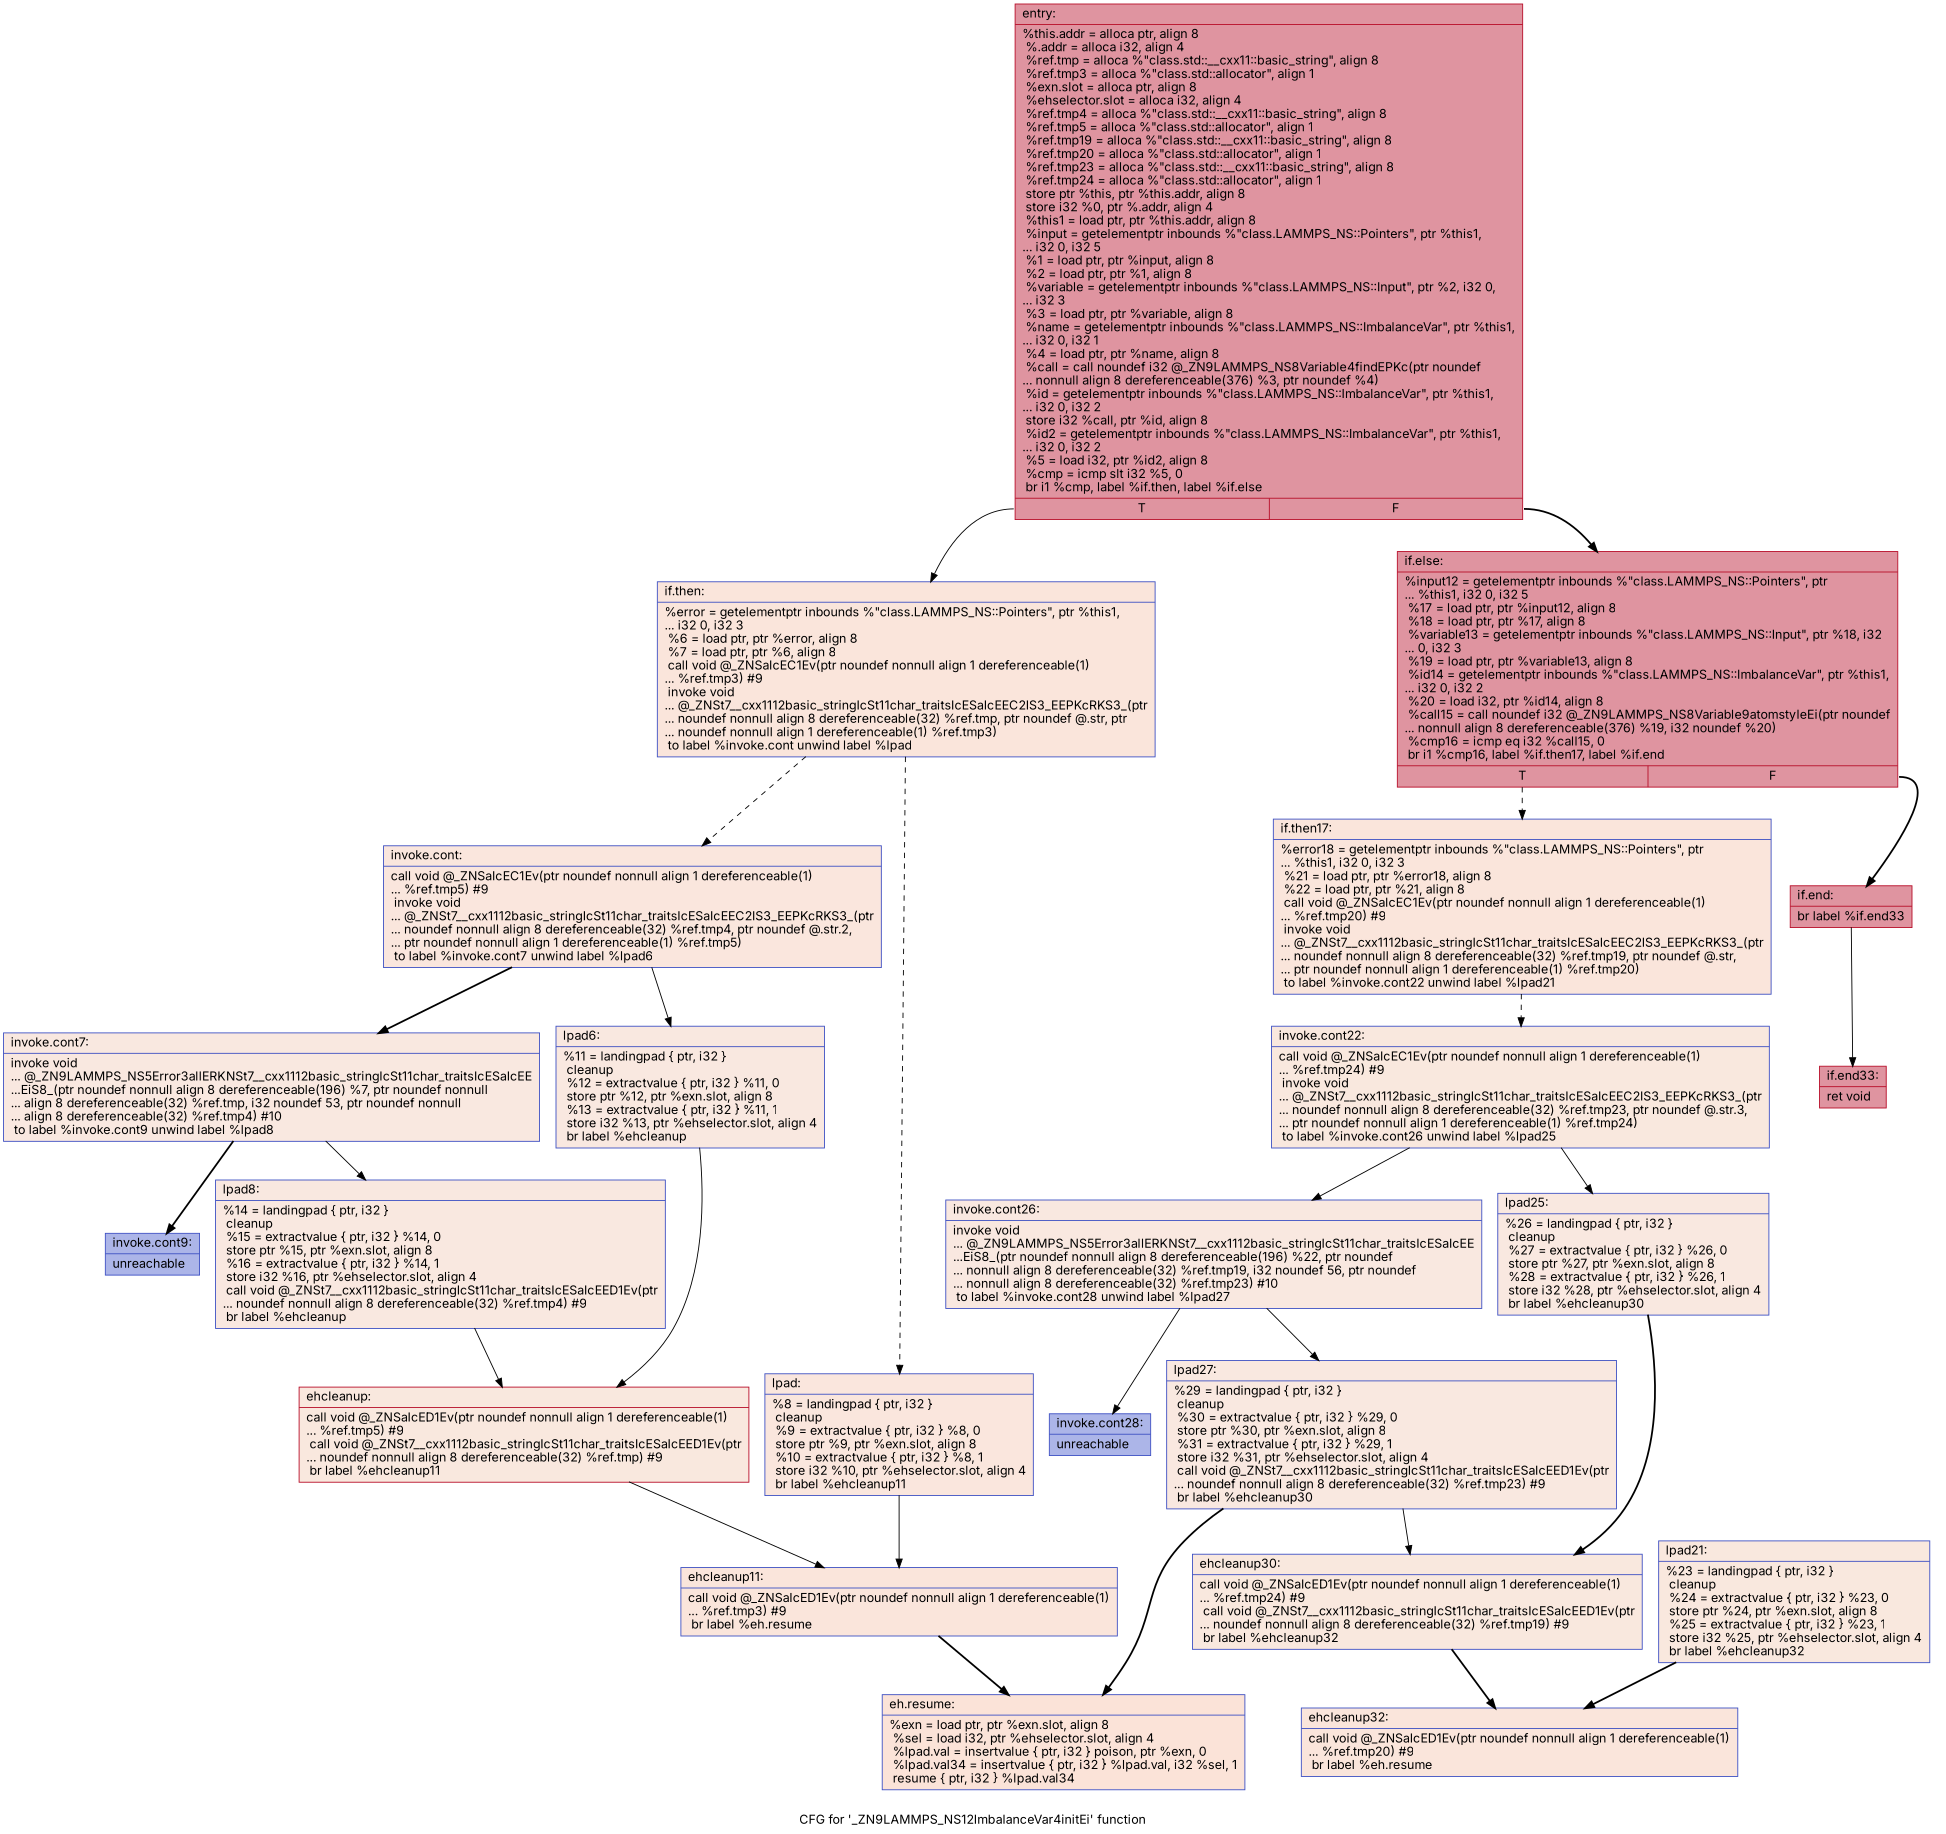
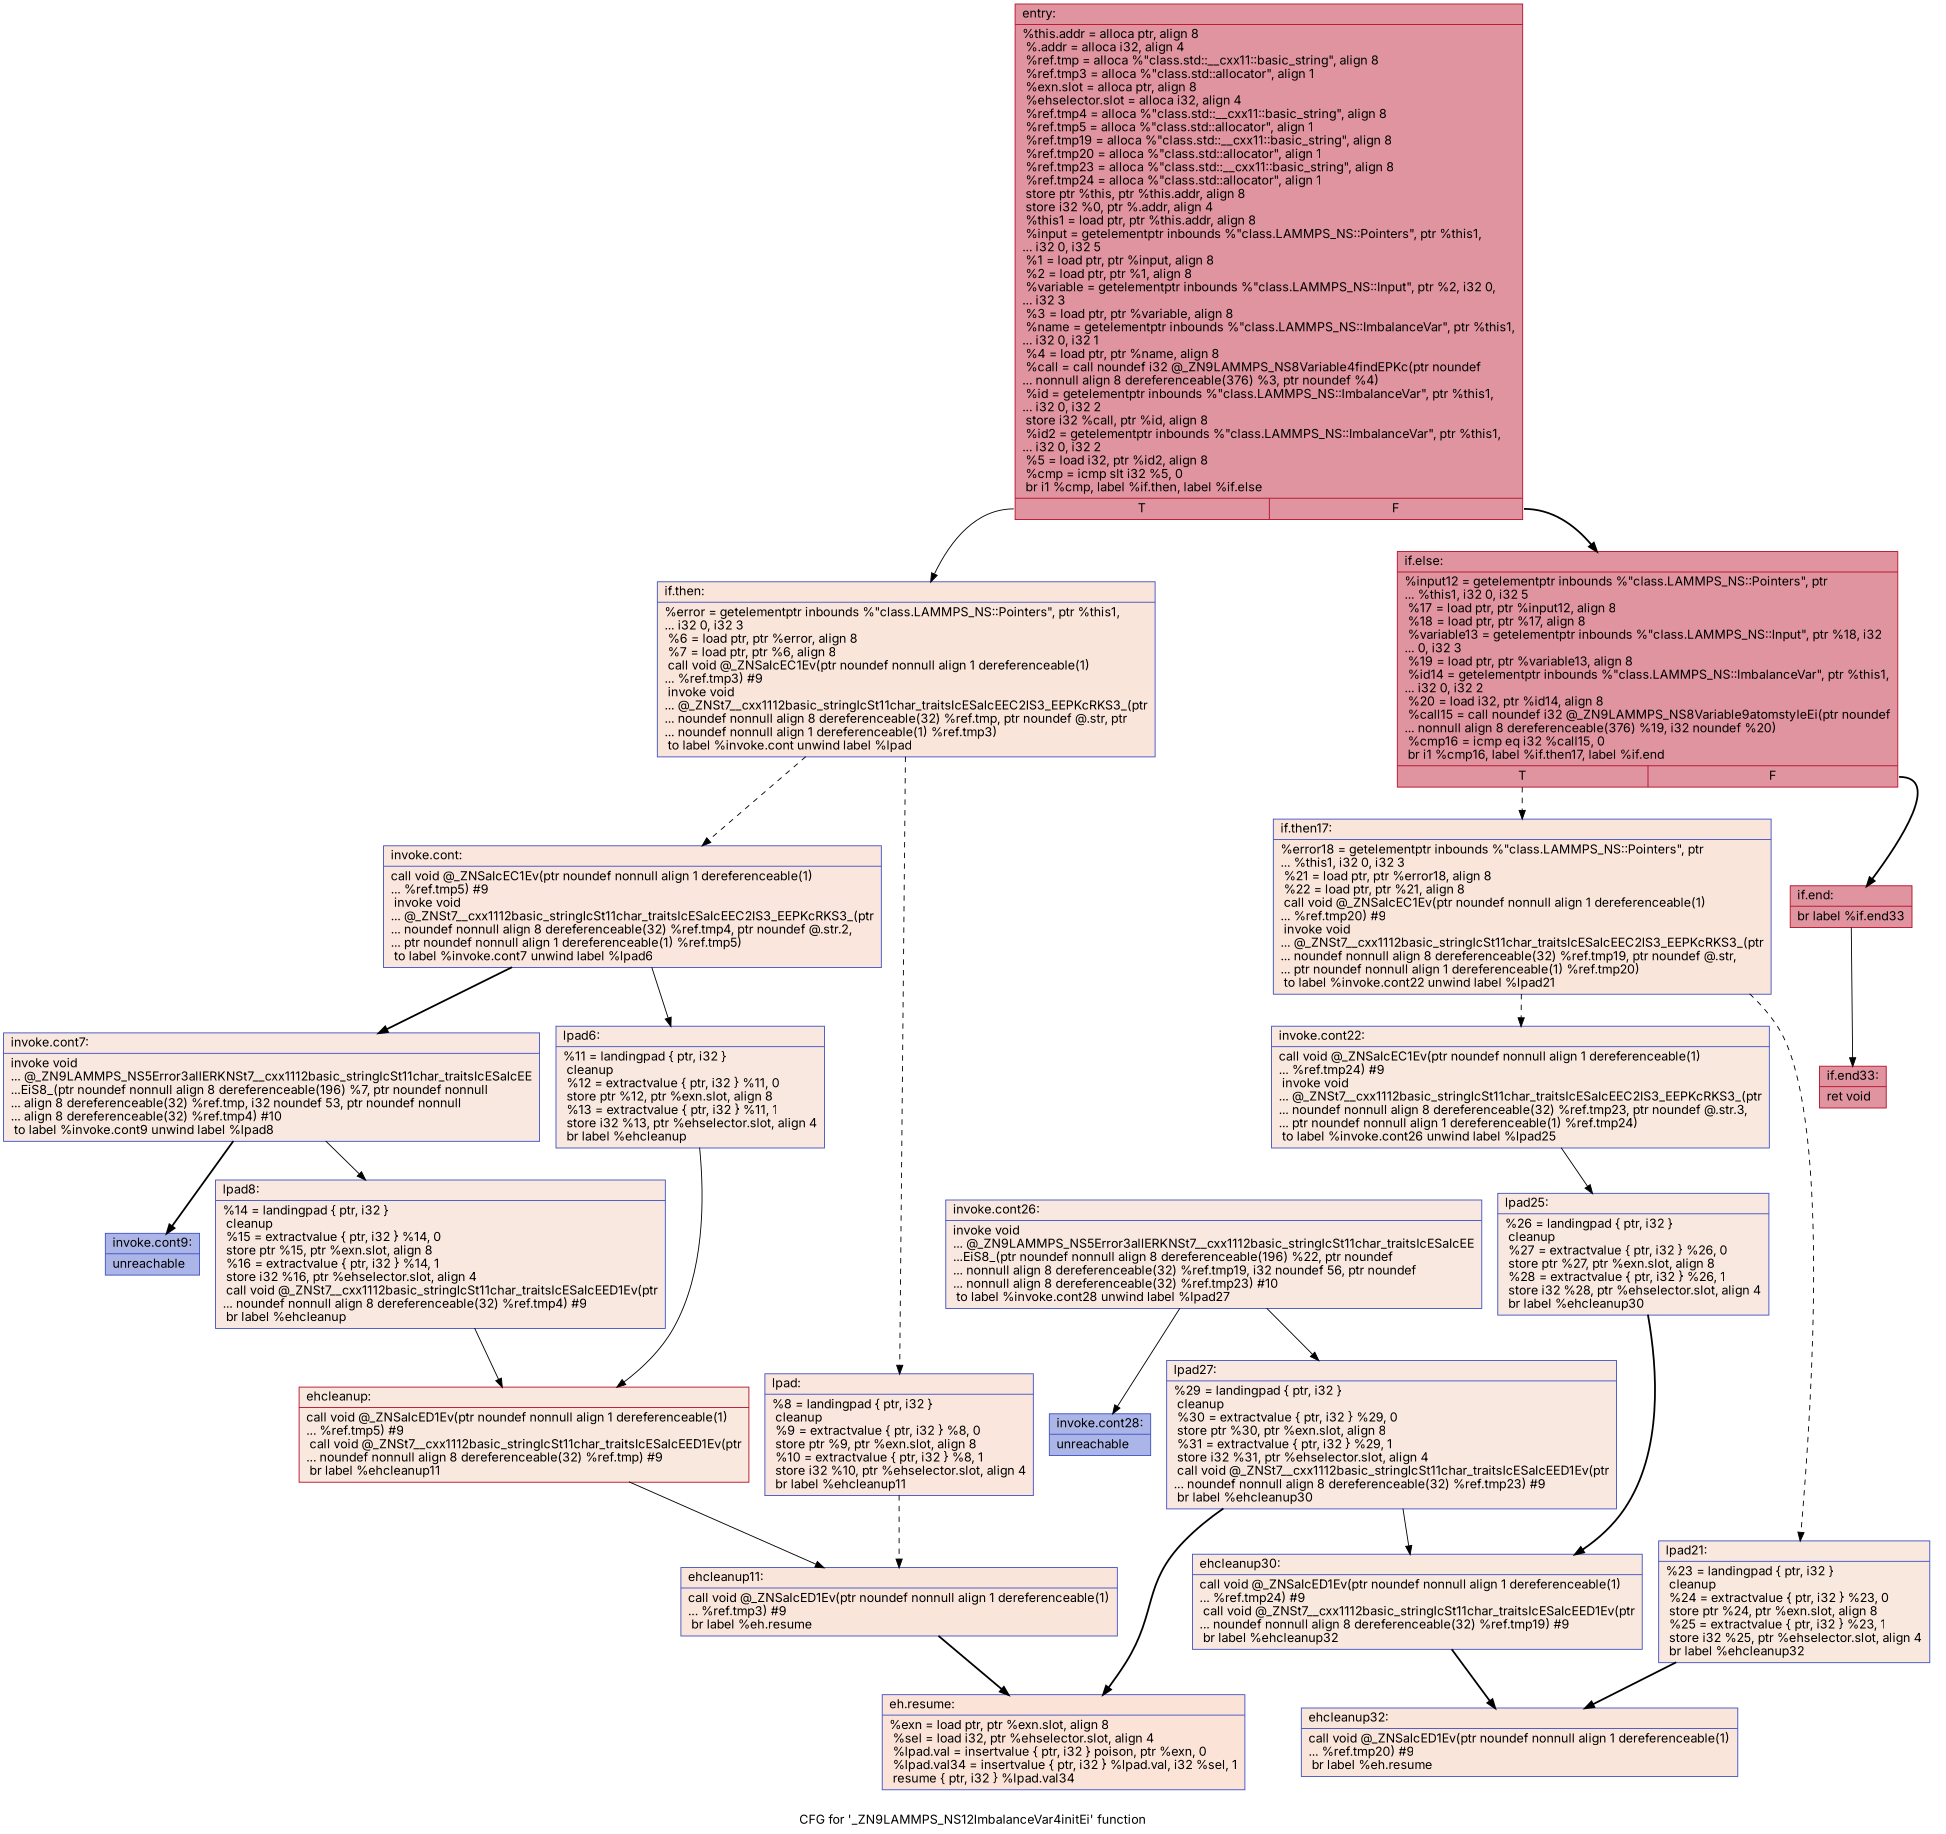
(1365, 1172) -> none
none -> (1813, 1256)
(899, 1527) -> (899, 1527)
